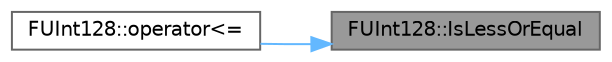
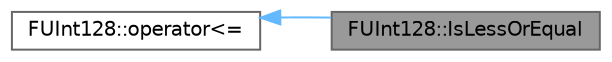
(286, 44) -> (306, 17)
